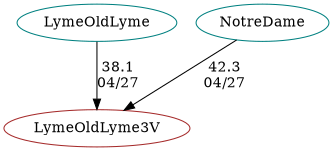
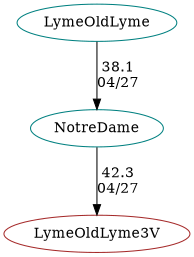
(97, 70) -> (97, 70)
